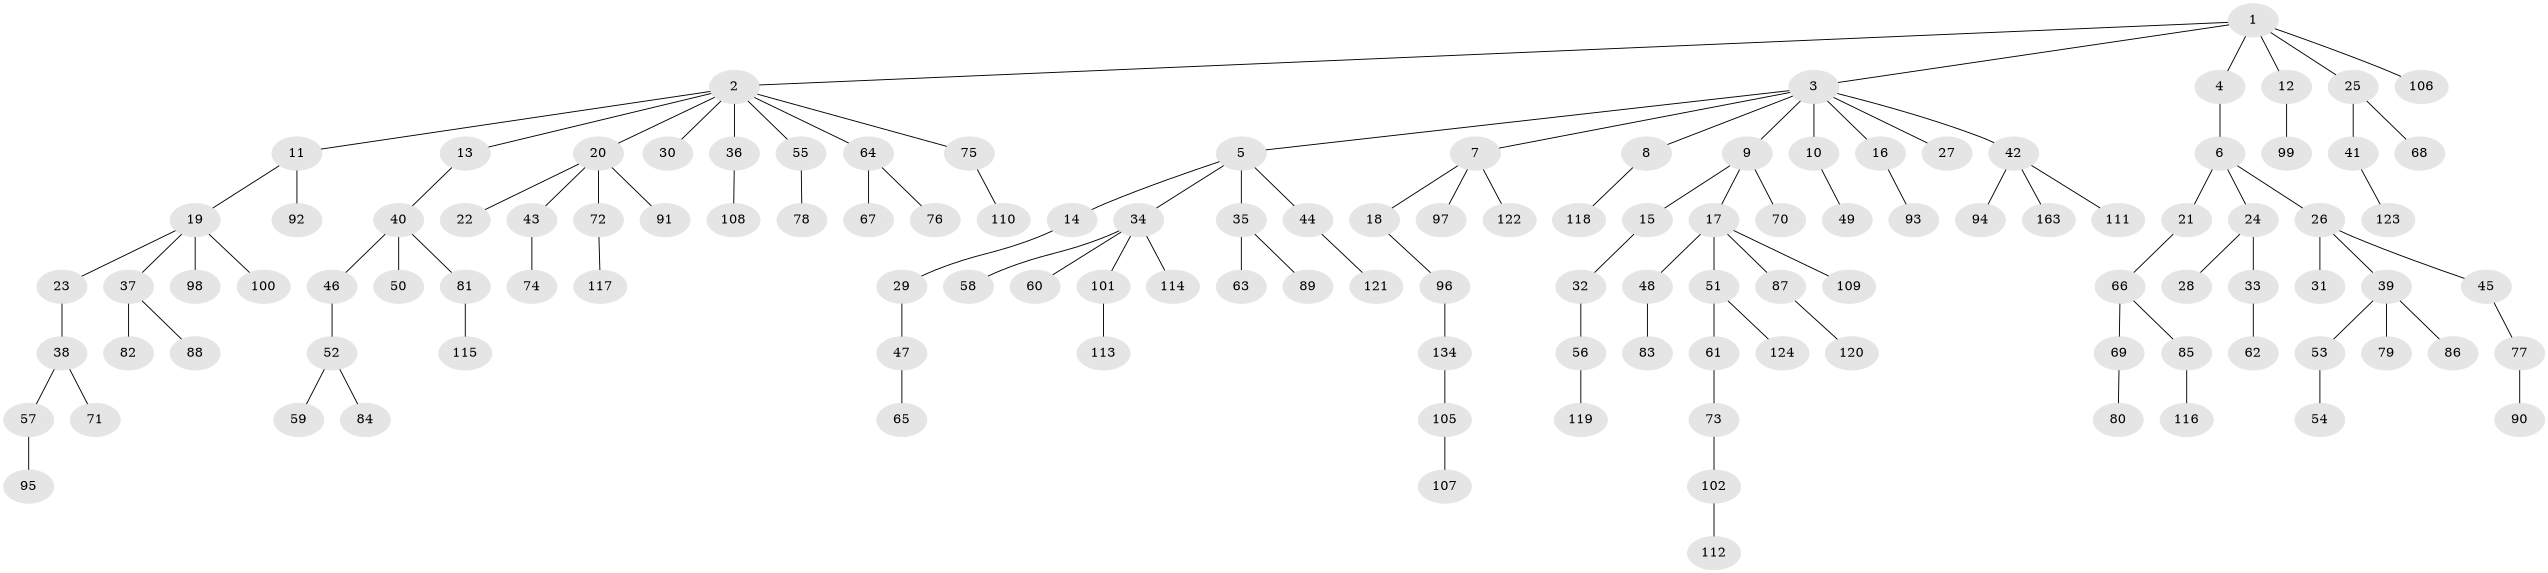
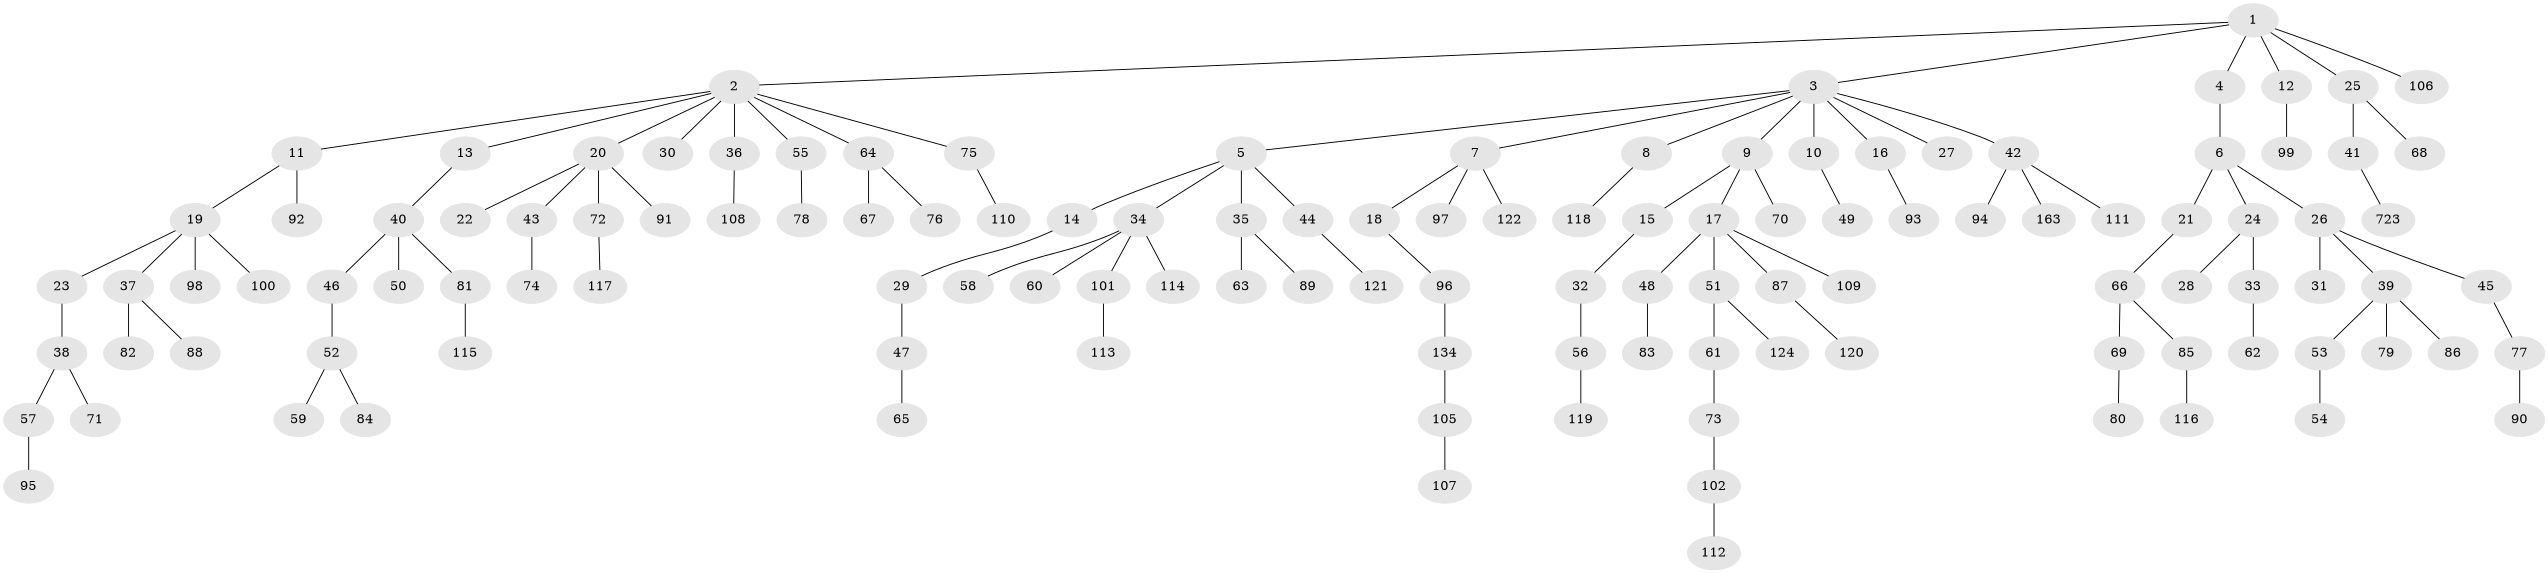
(2388, 220) -> (2388, 220)
